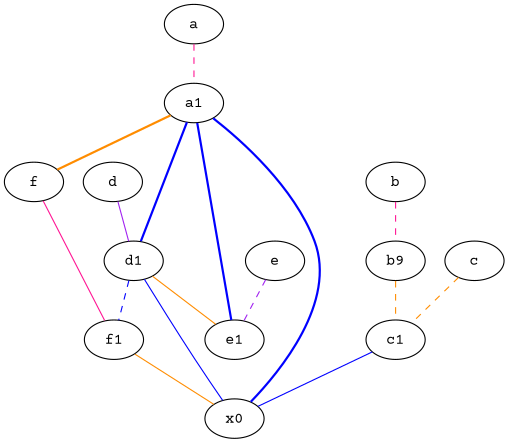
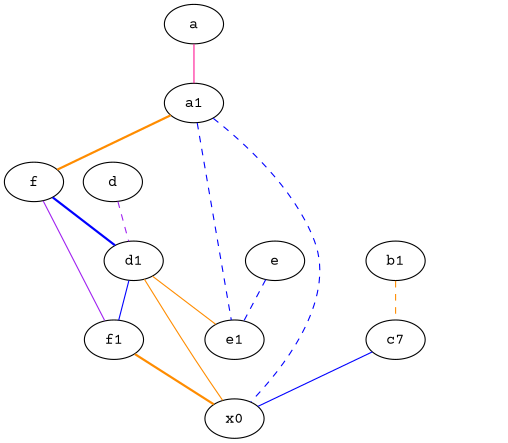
(194, 64) -> (194, 64)
(164, 182) -> (84, 221)
(396, 182) -> none
(123, 221) -> (123, 221)
(214, 221) -> (214, 221)
(317, 251) -> (317, 251)
(74, 261) -> (74, 261)
(396, 261) -> (396, 261)
(474, 261) -> none
(124, 300) -> (124, 300)
(255, 300) -> (255, 300)
(183, 340) -> (183, 340)
(396, 340) -> (396, 340)
(174, 379) -> (174, 379)
